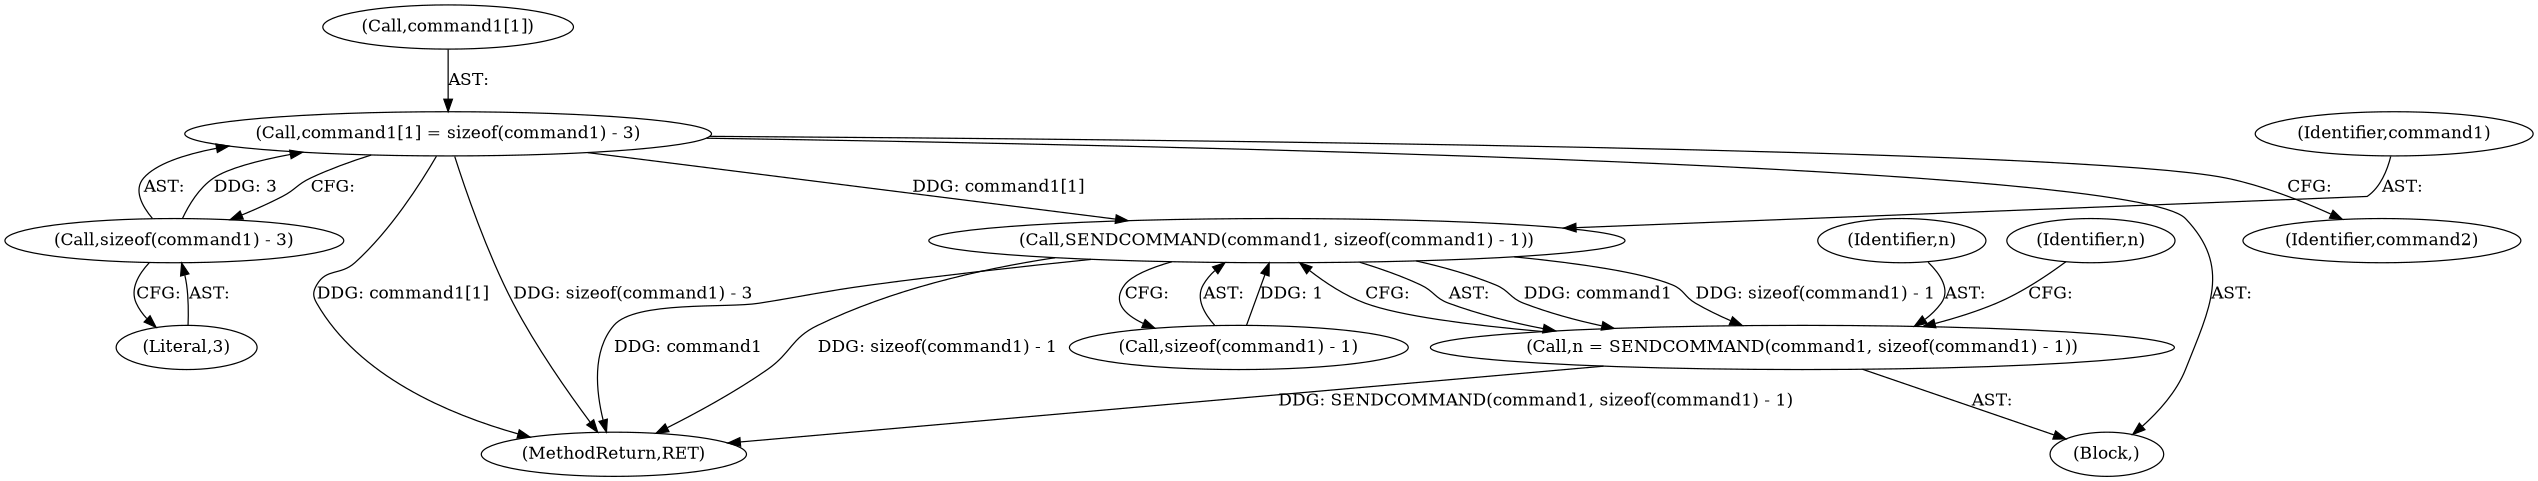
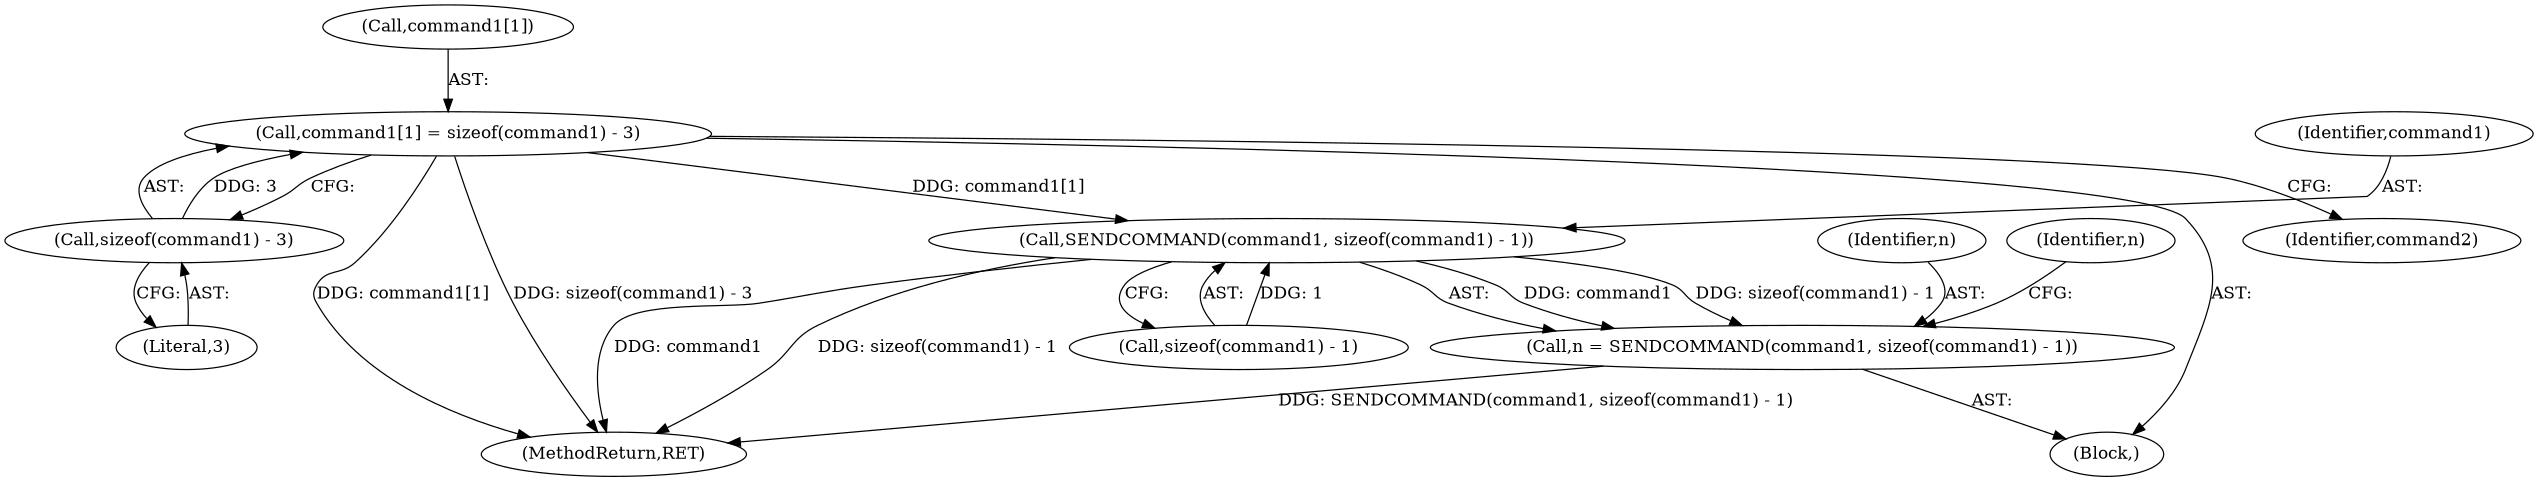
(1421, 317) -> none
